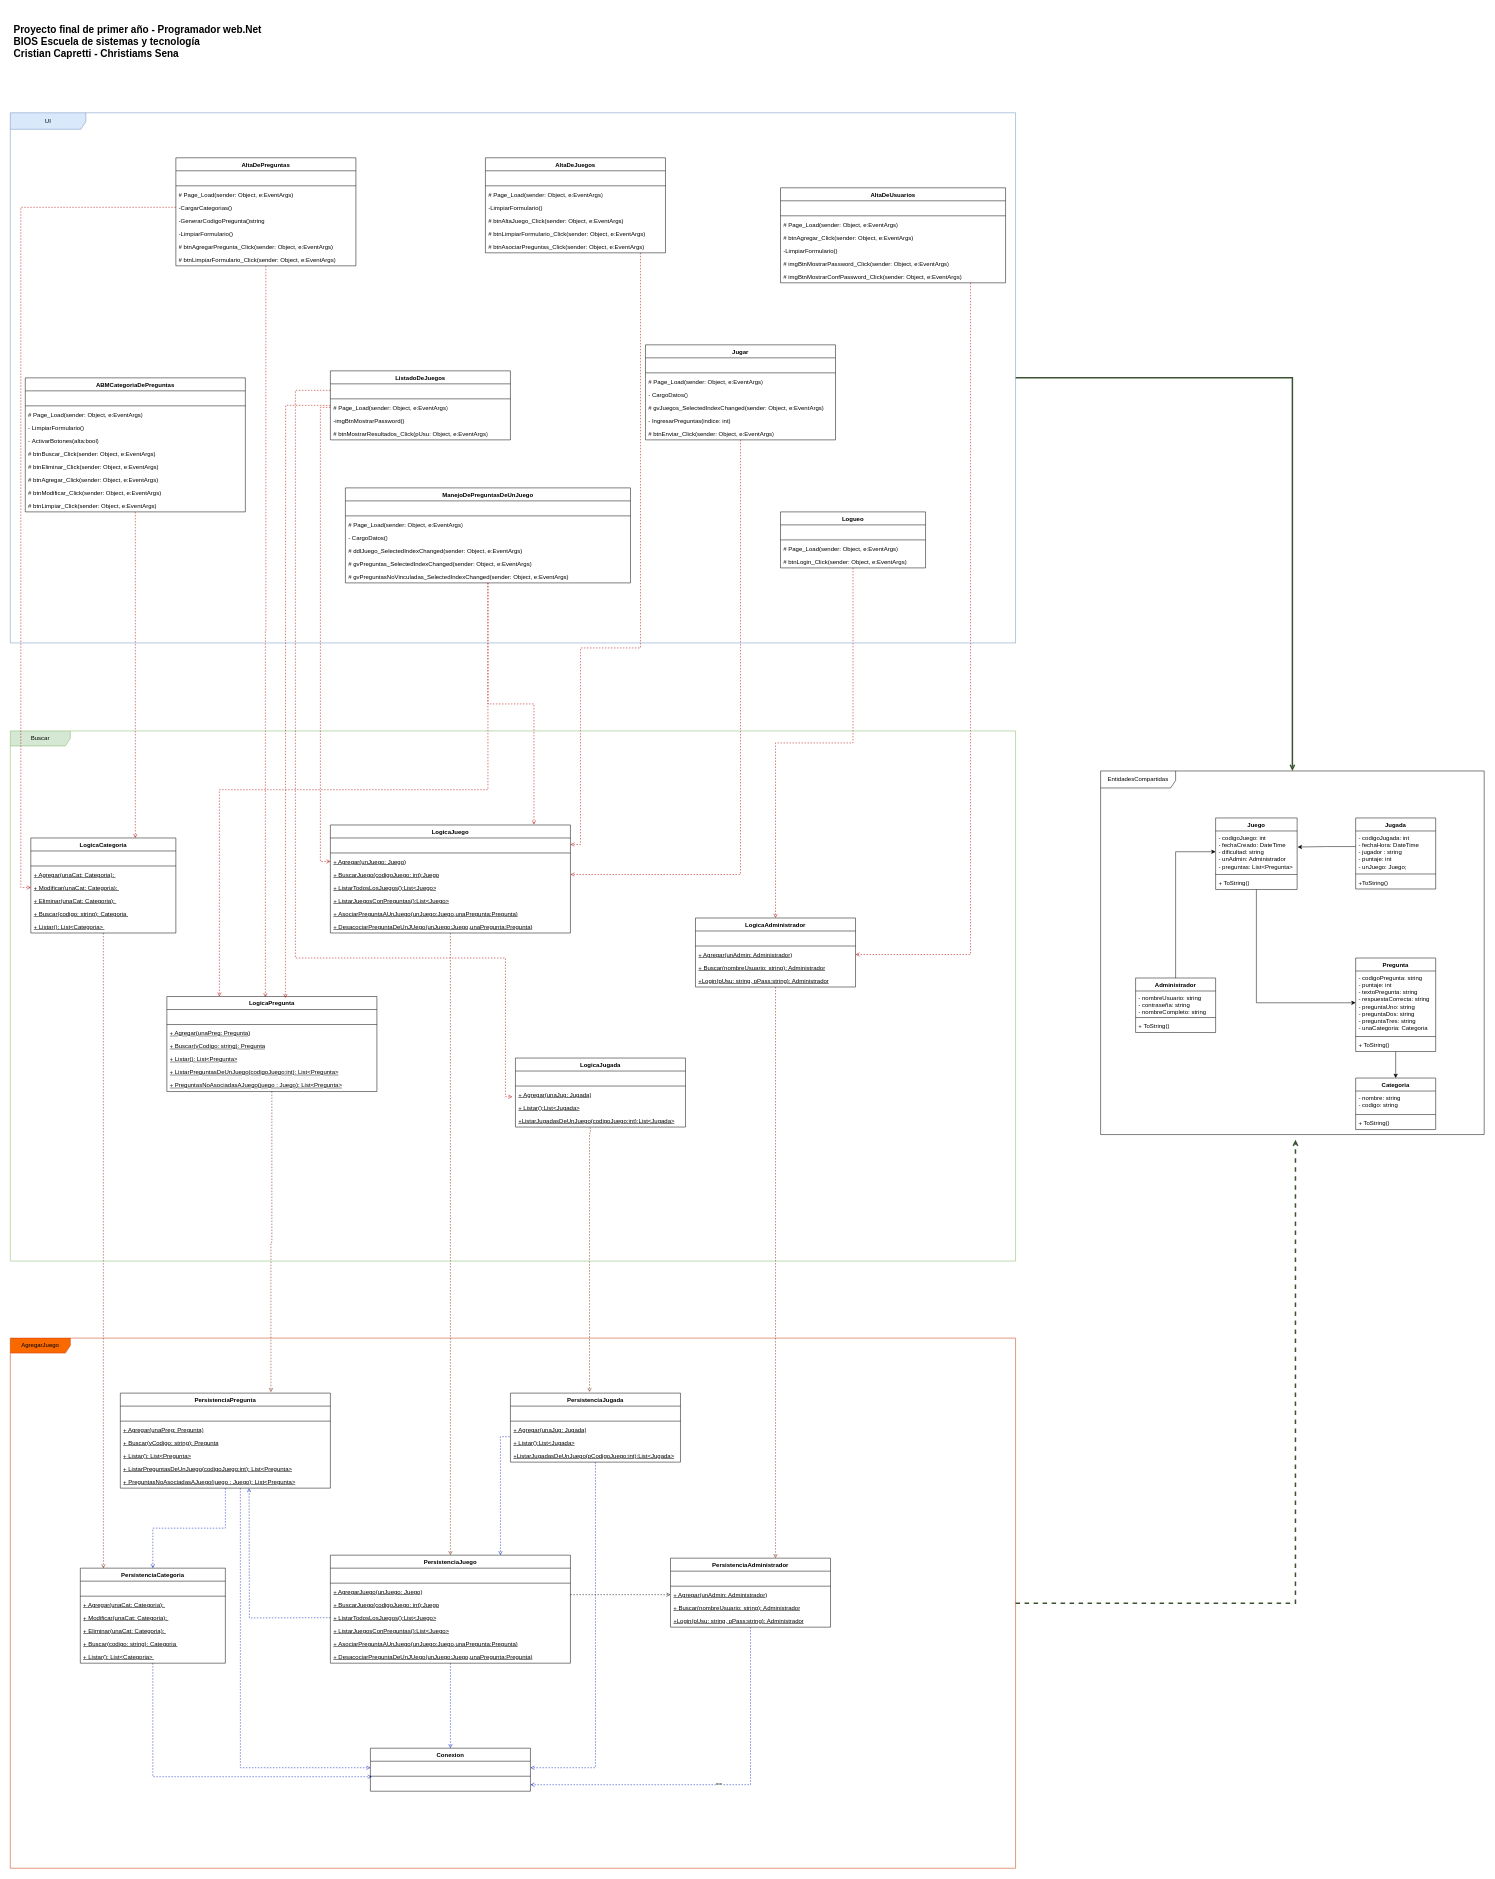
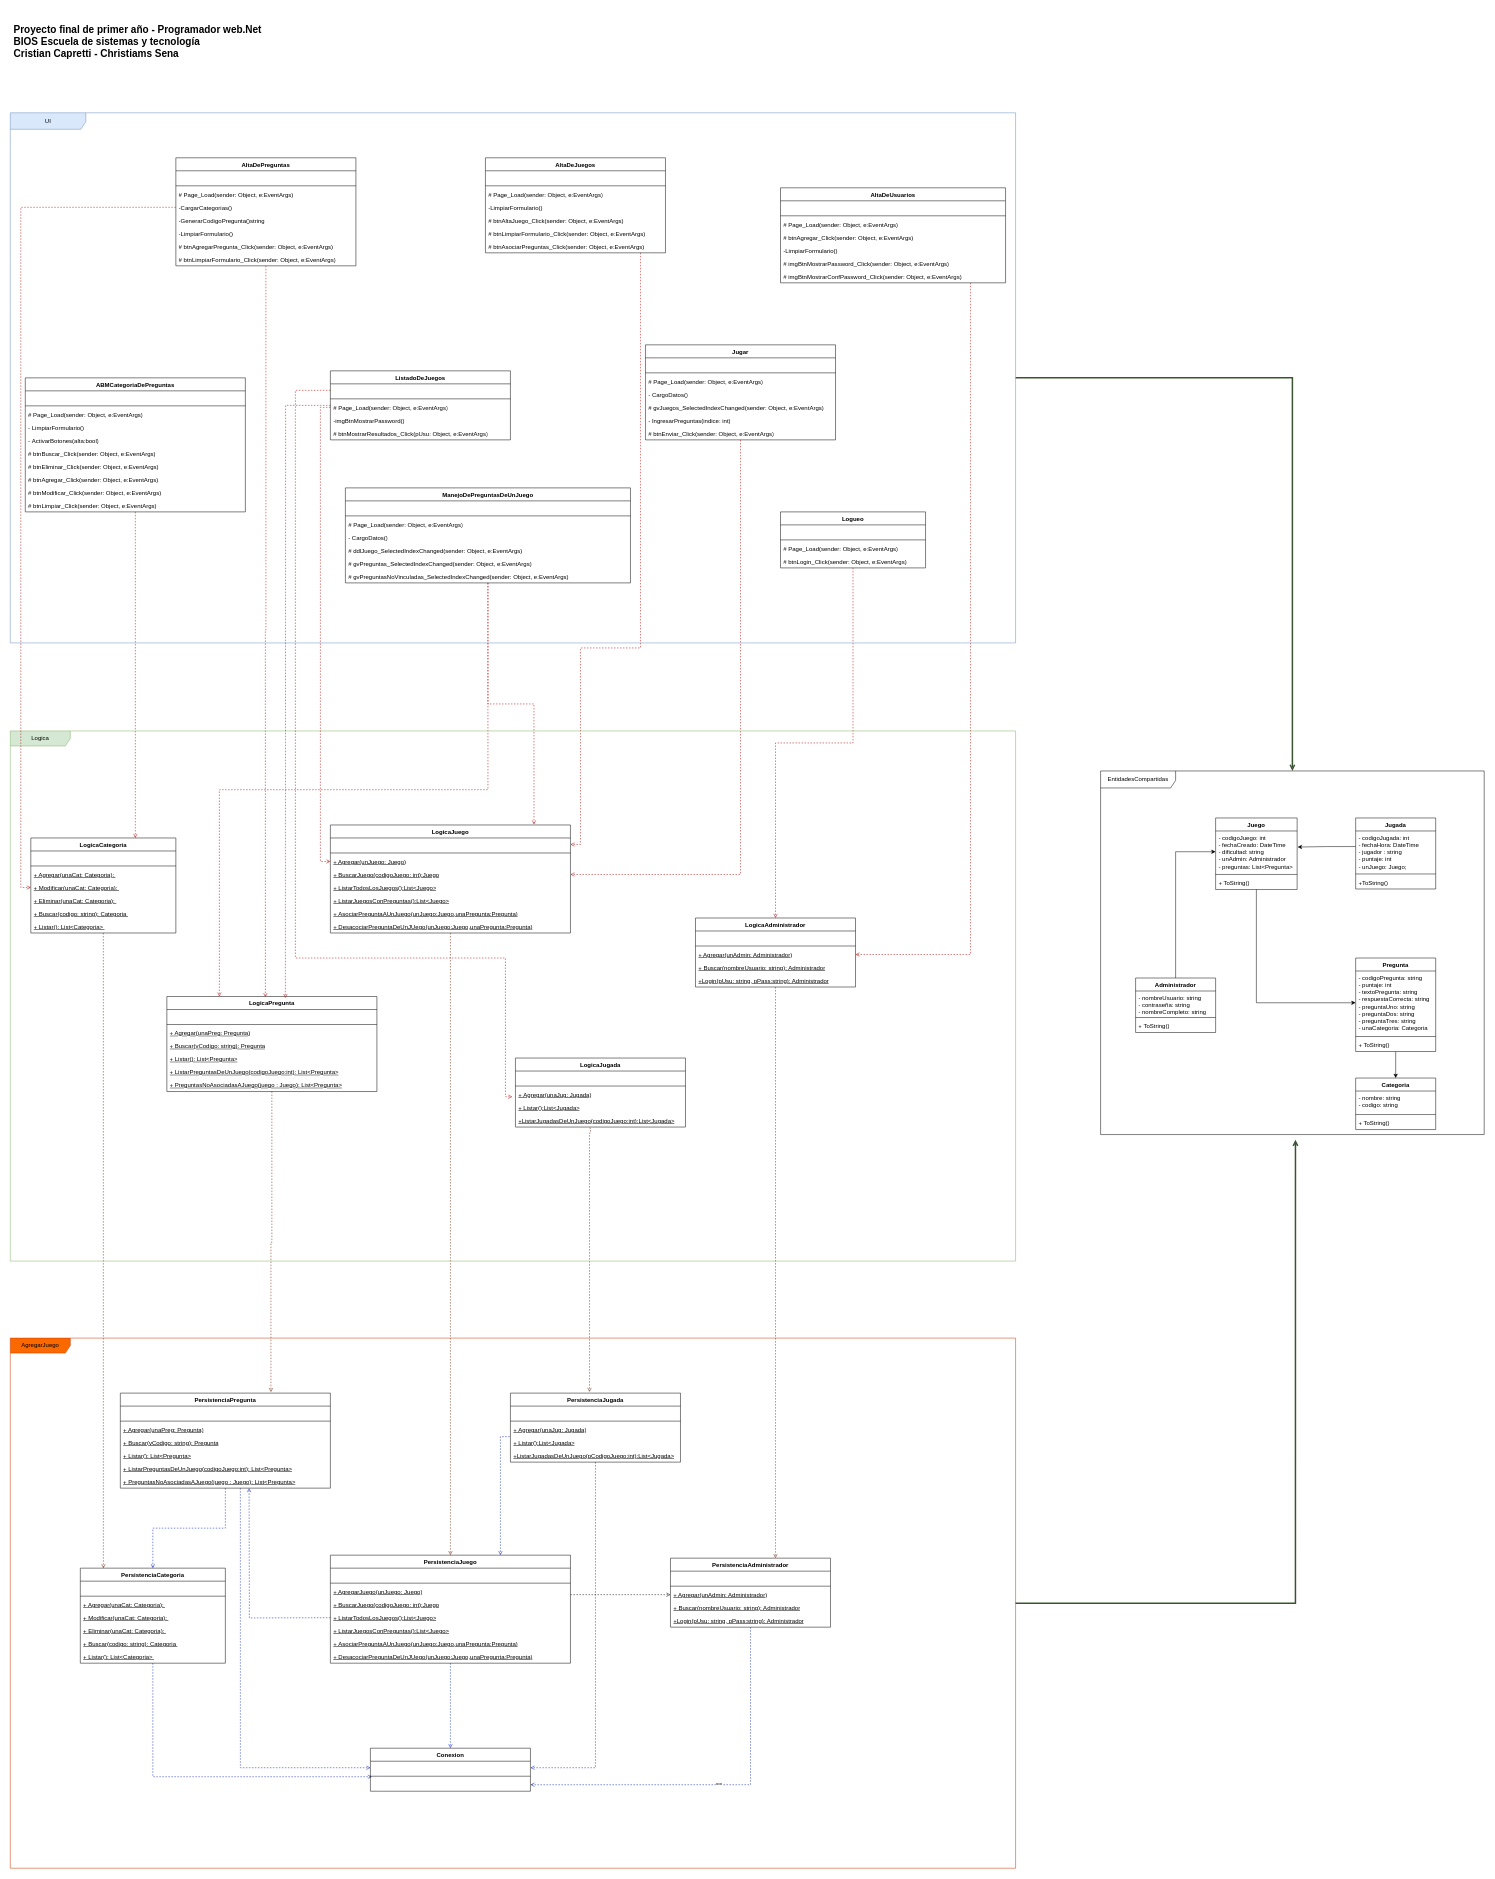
(40, 738) -> (40, 738)
(1295, 1512) -> (1295, 1512)
